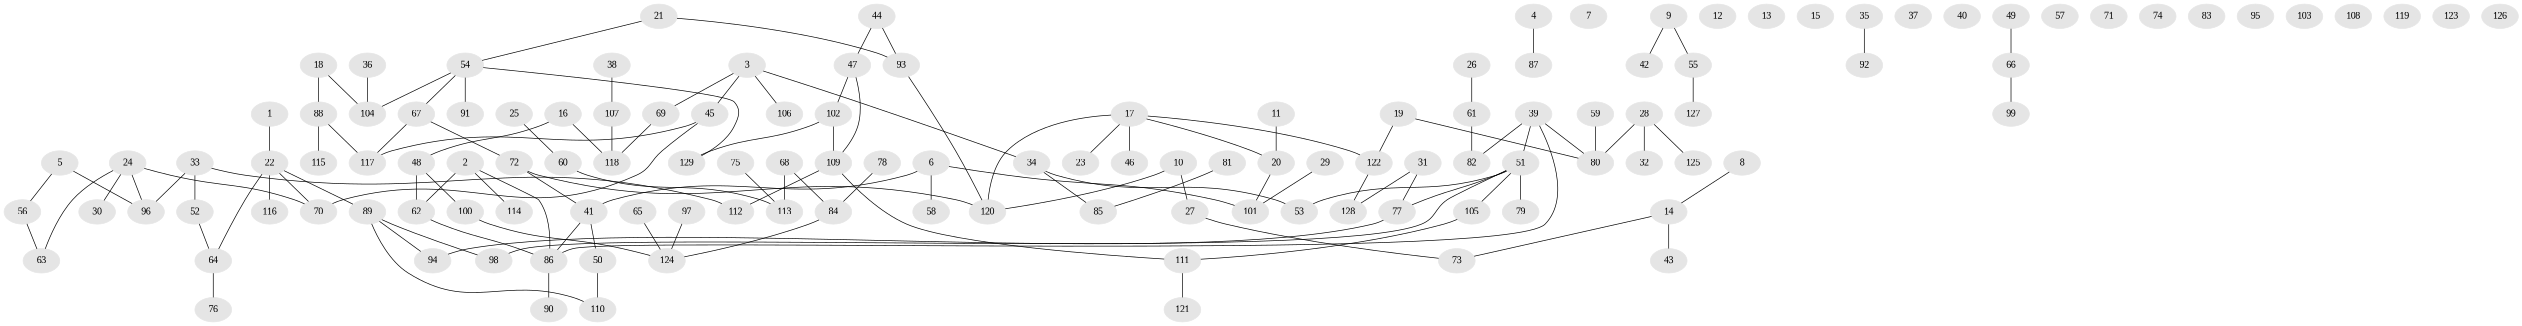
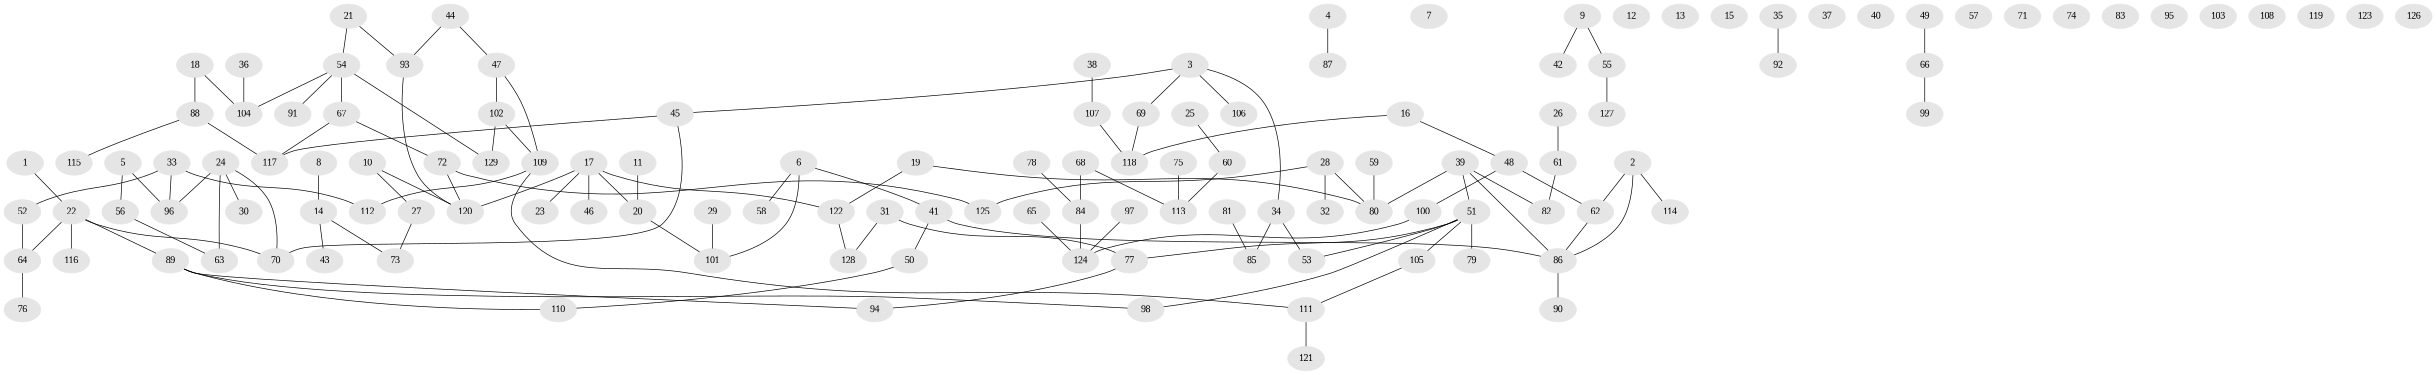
(552, 187) -> (725, 186)
